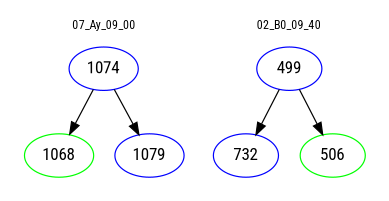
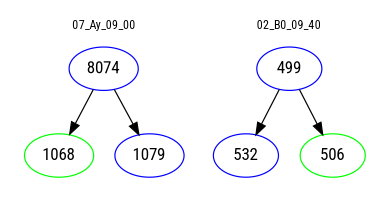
(104, 69) -> (104, 69)
(246, 156) -> (246, 156)
